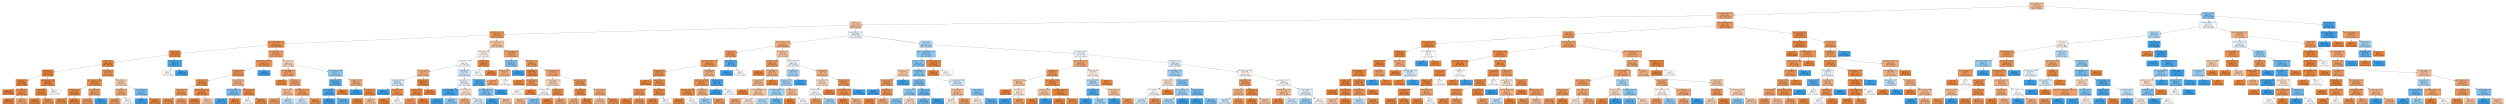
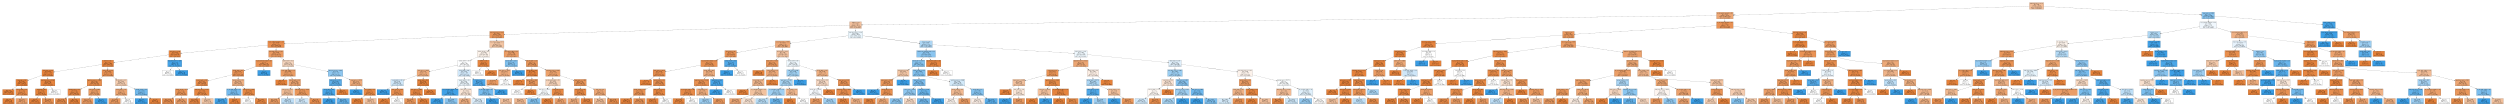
none -> (2017, 83)
(1373, 92) -> (1373, 92)
none -> (1470, 101)
